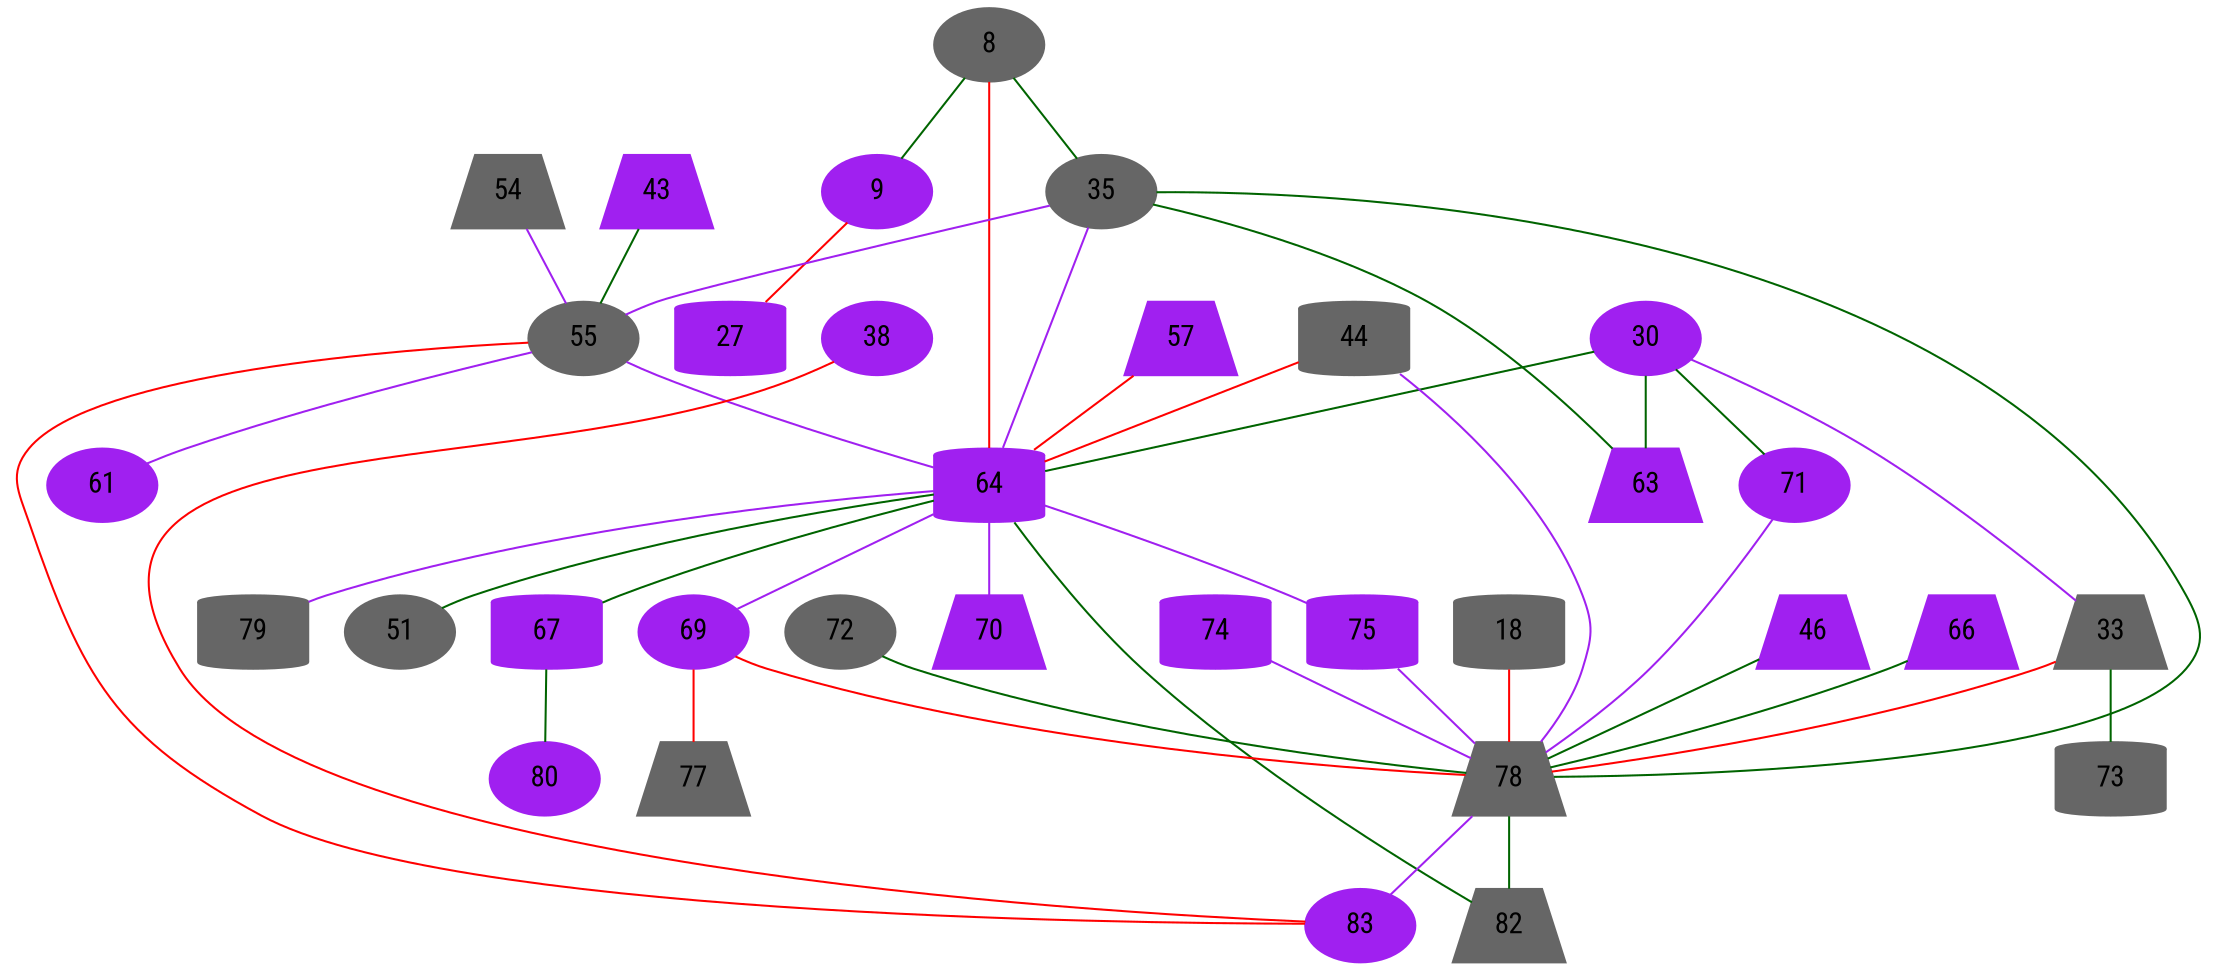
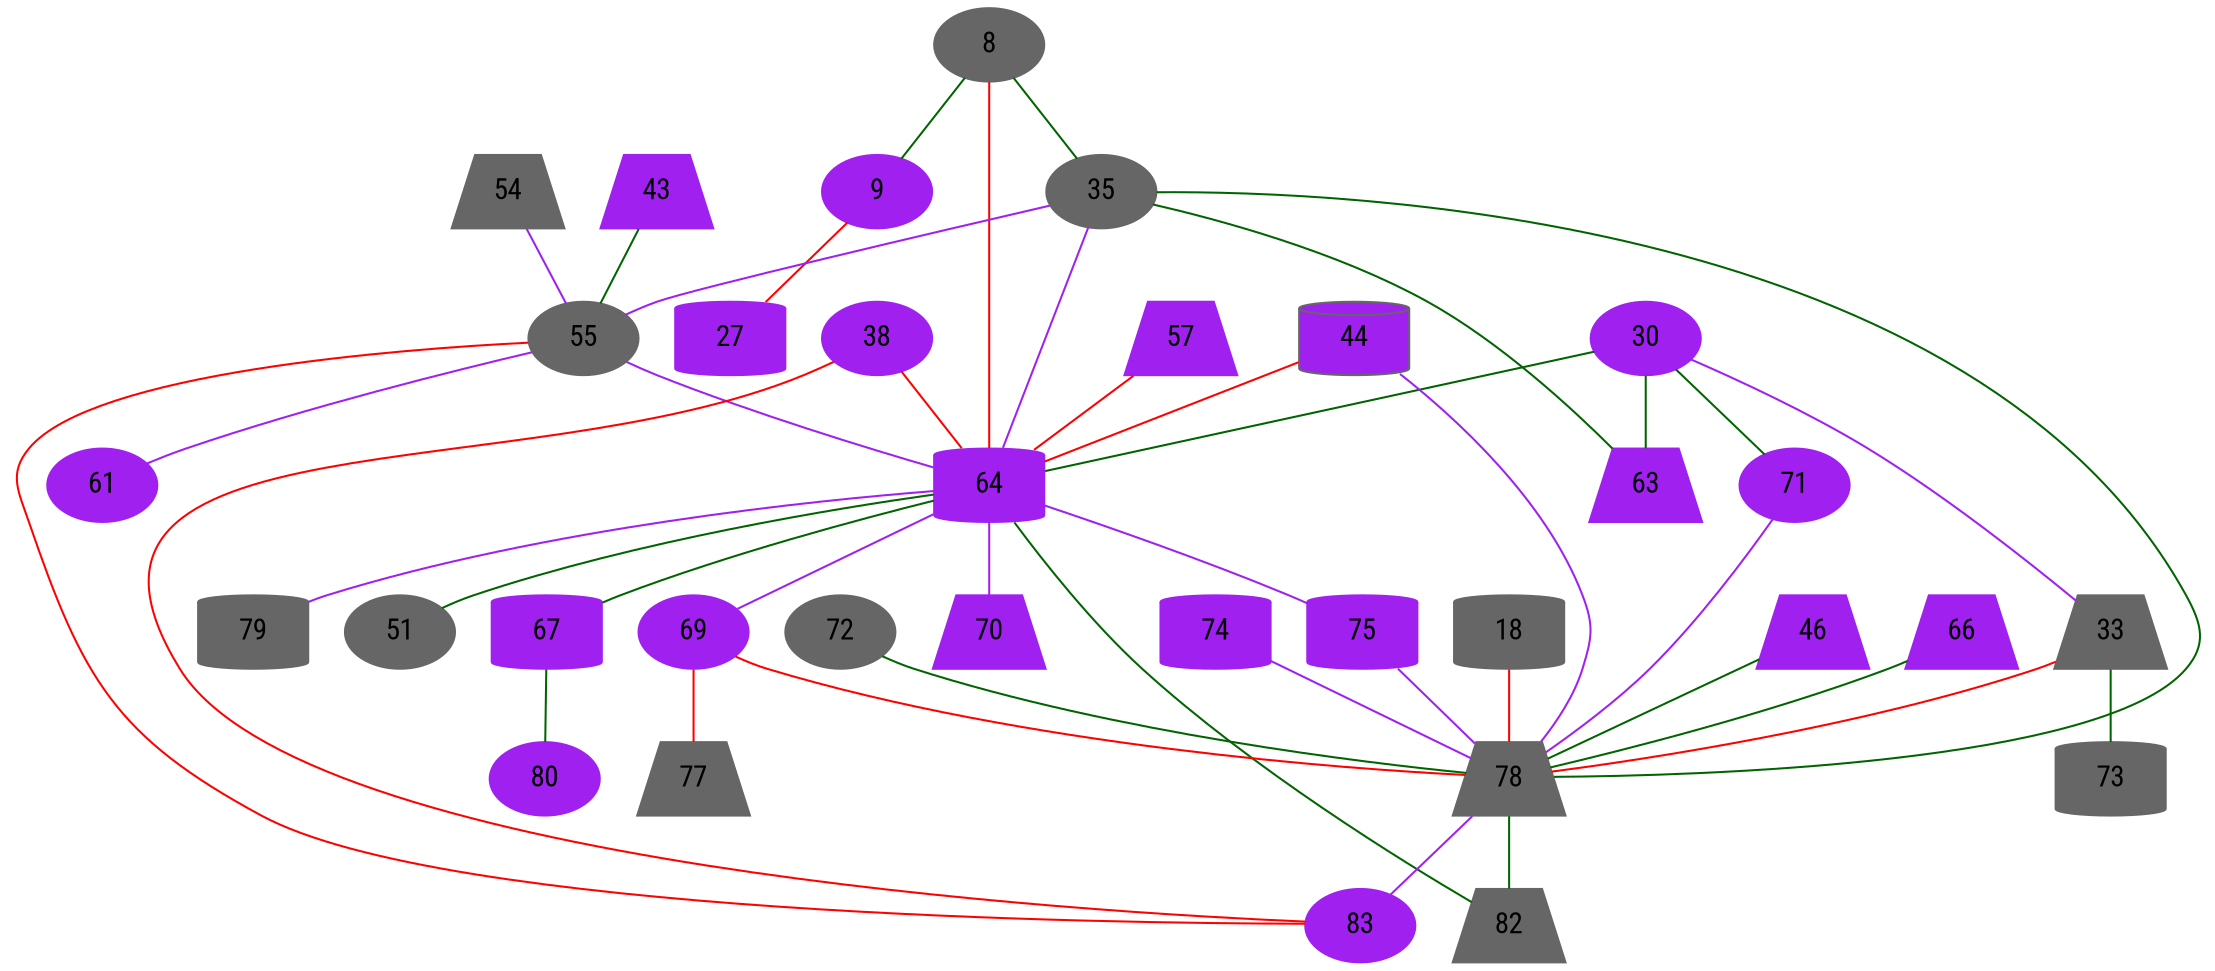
(1354, 338) -> (1354, 338)
none -> (932, 410)
